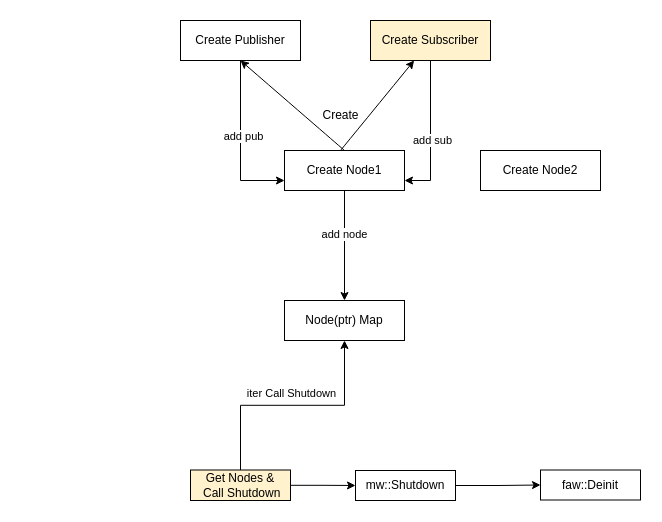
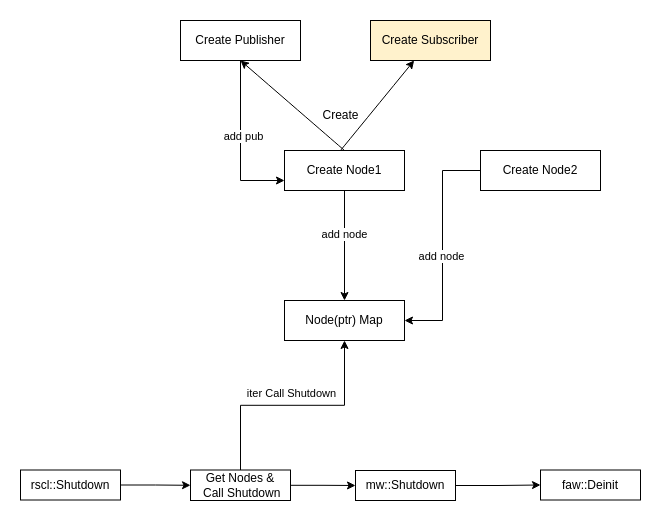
(431, 130) -> none
none -> (443, 242)
none -> (71, 485)
none -> (152, 485)
(241, 485) -> (241, 485)
